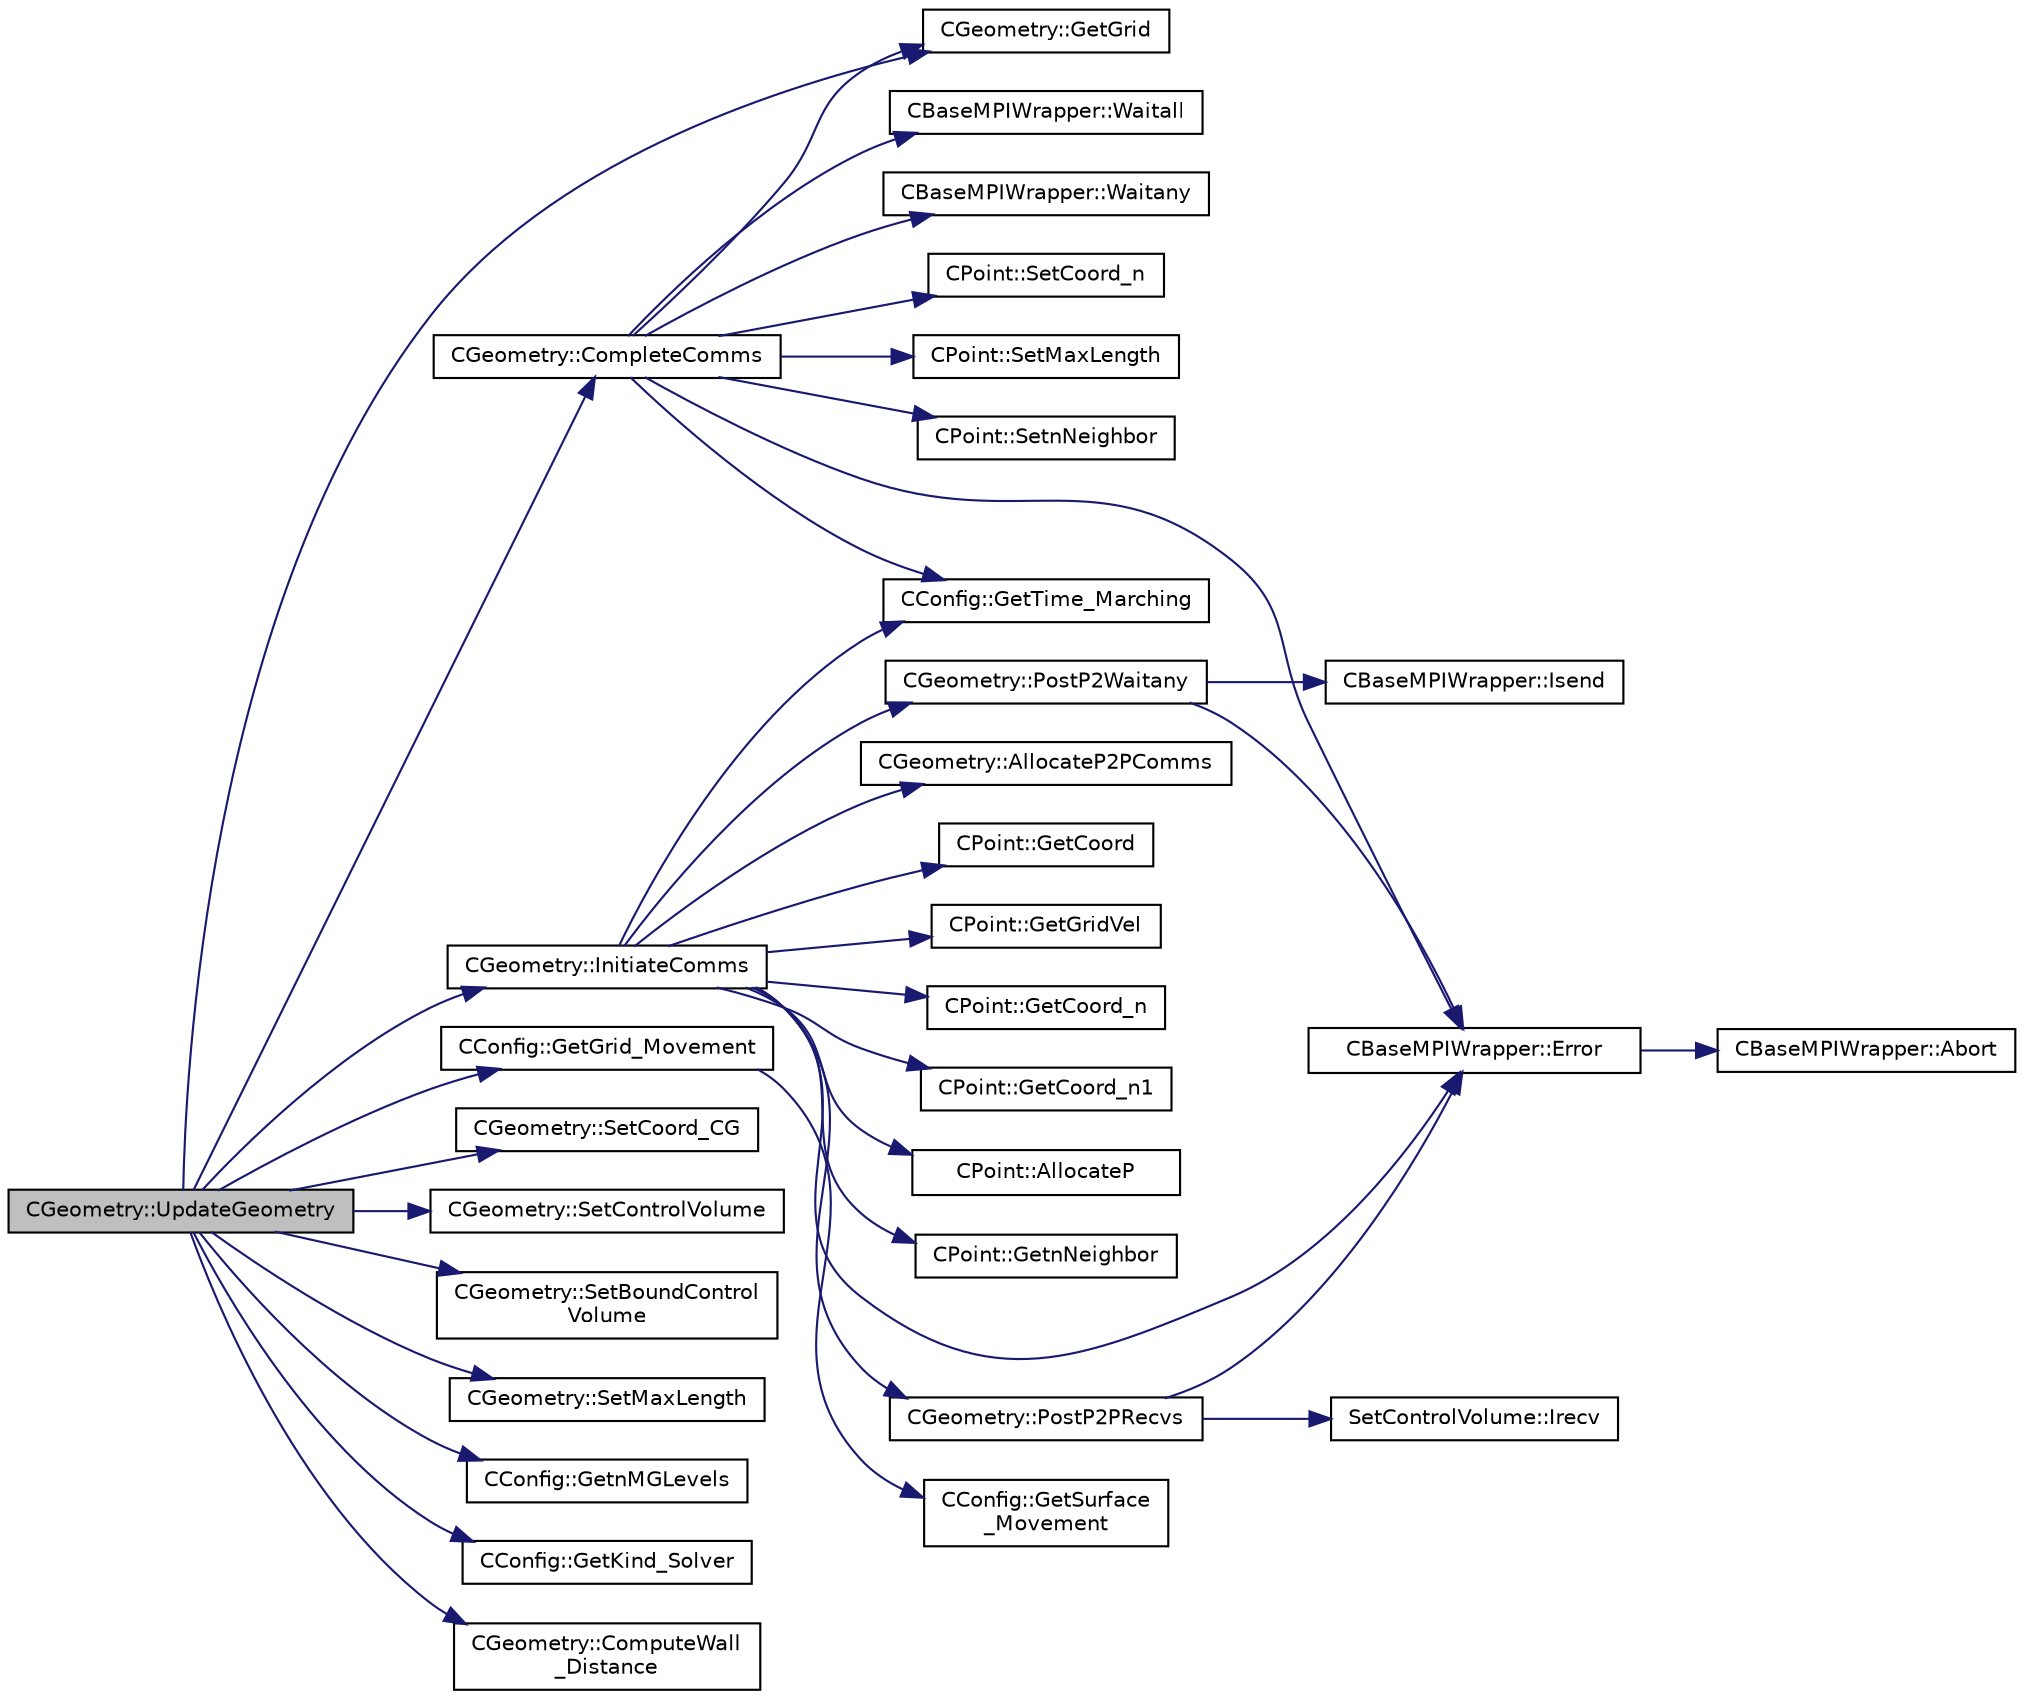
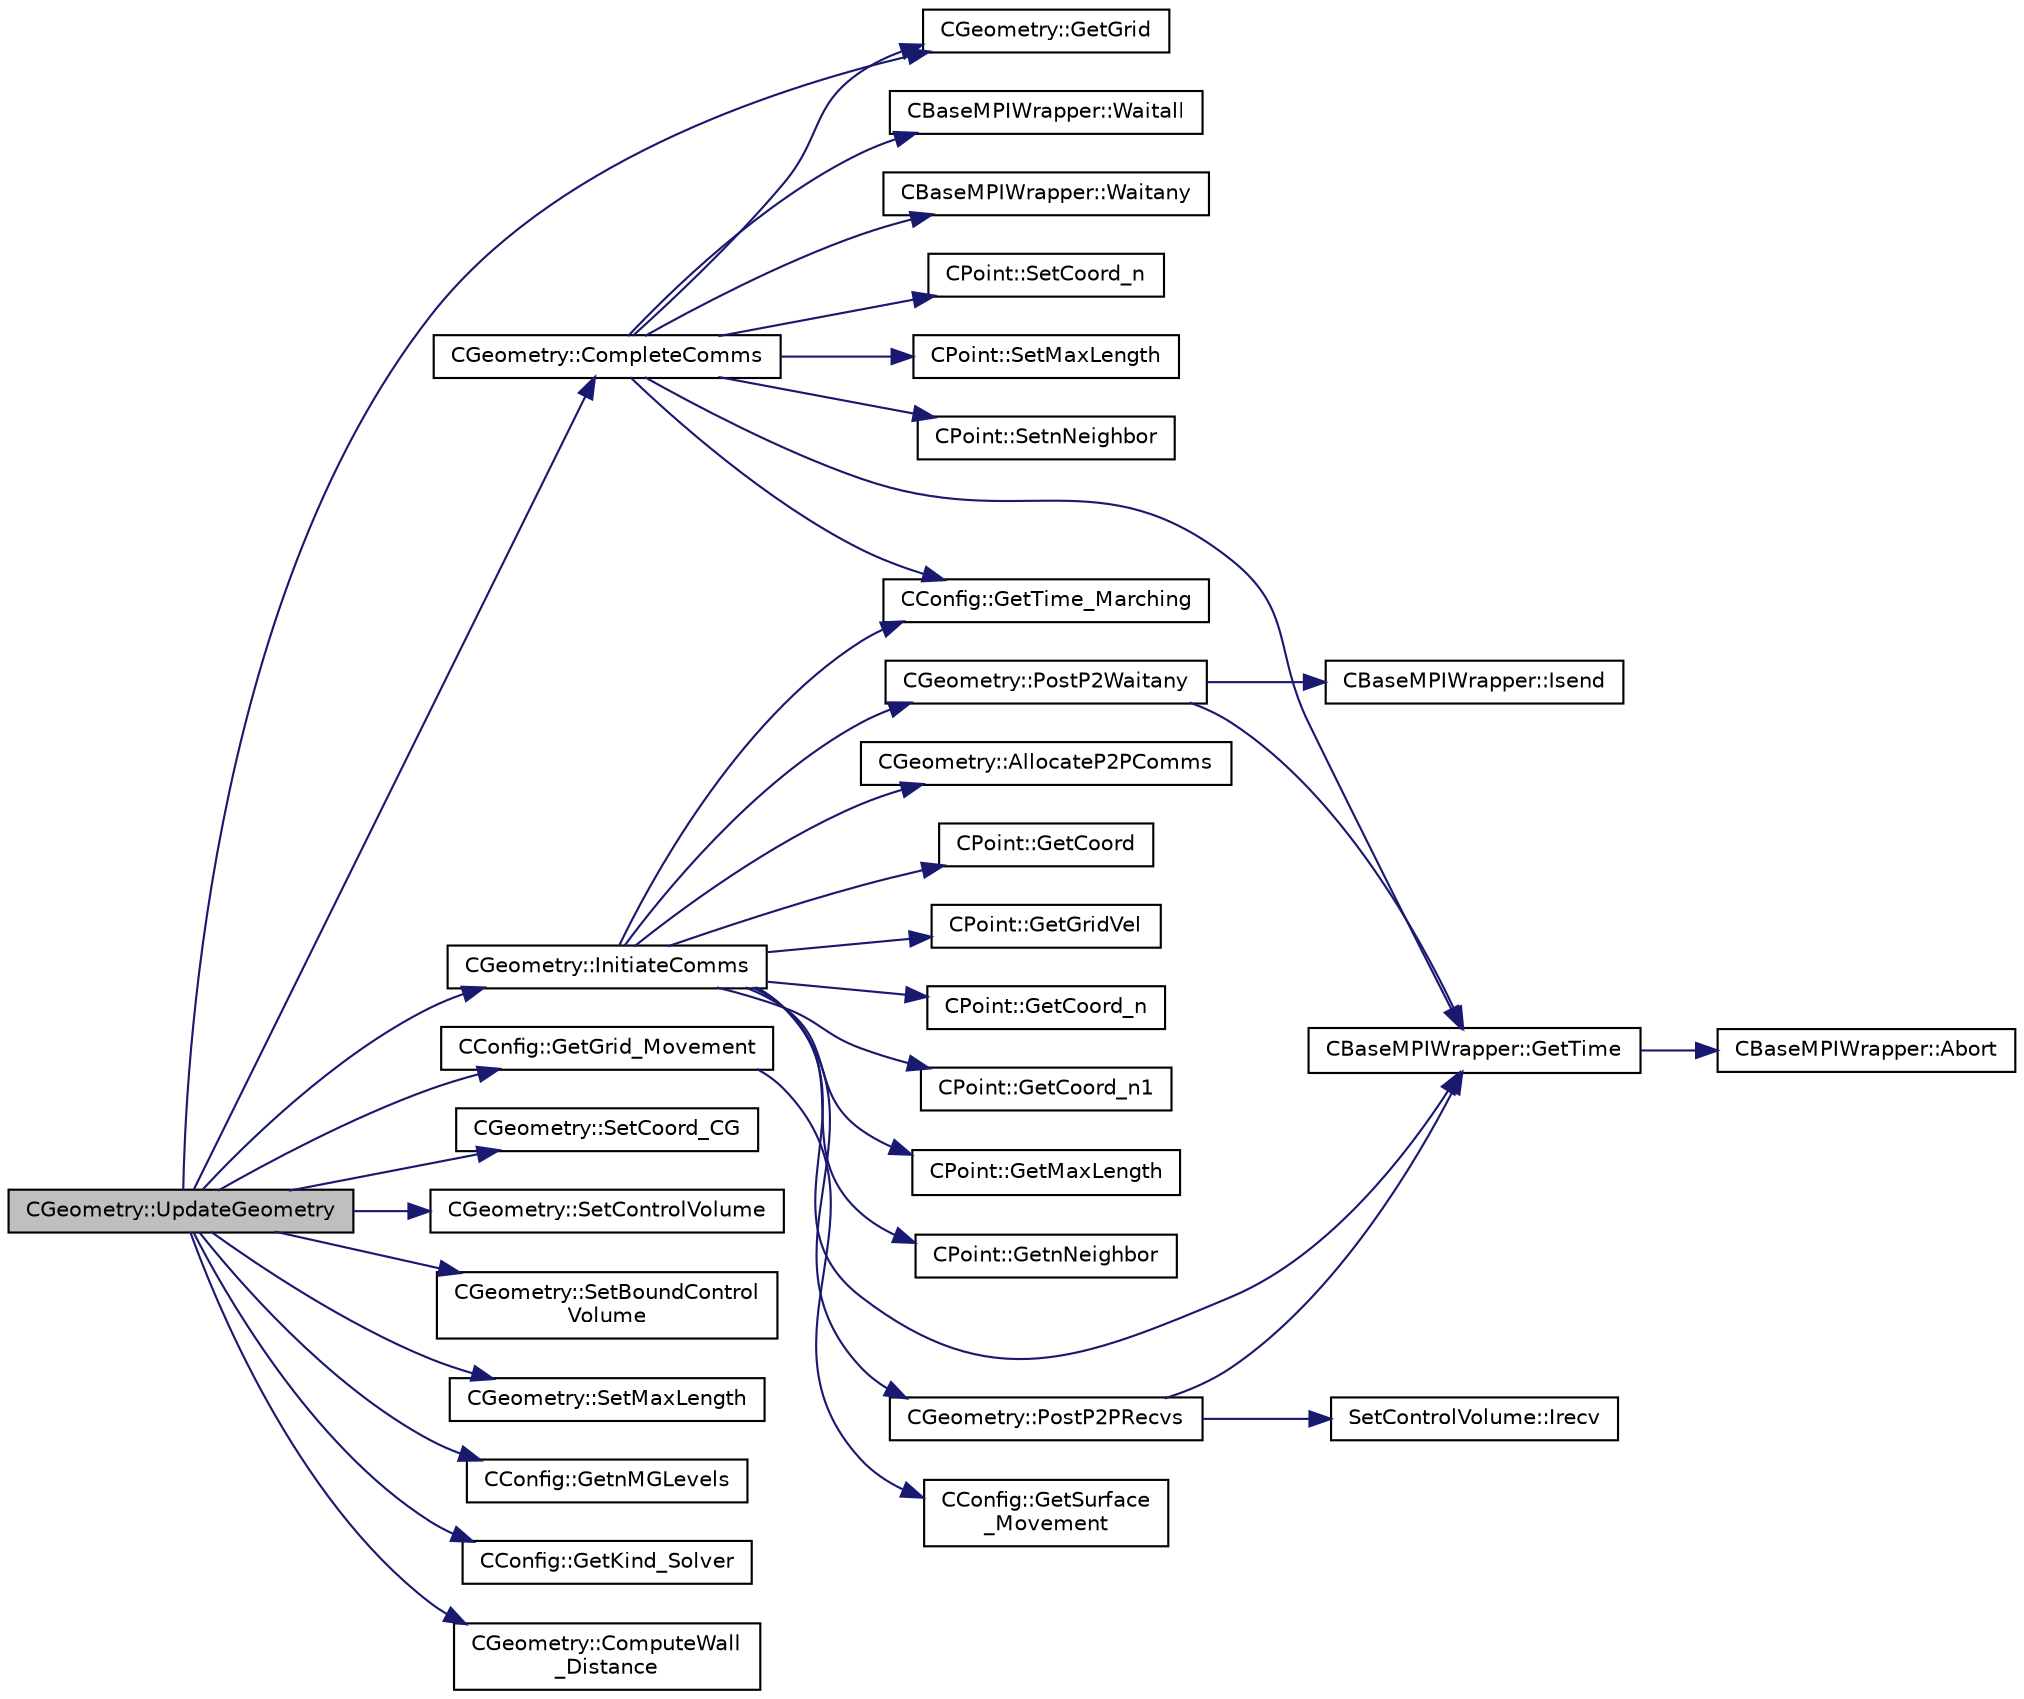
(1475, 1050) -> (1475, 1050)
(1046, 1173) -> (1046, 1173)
